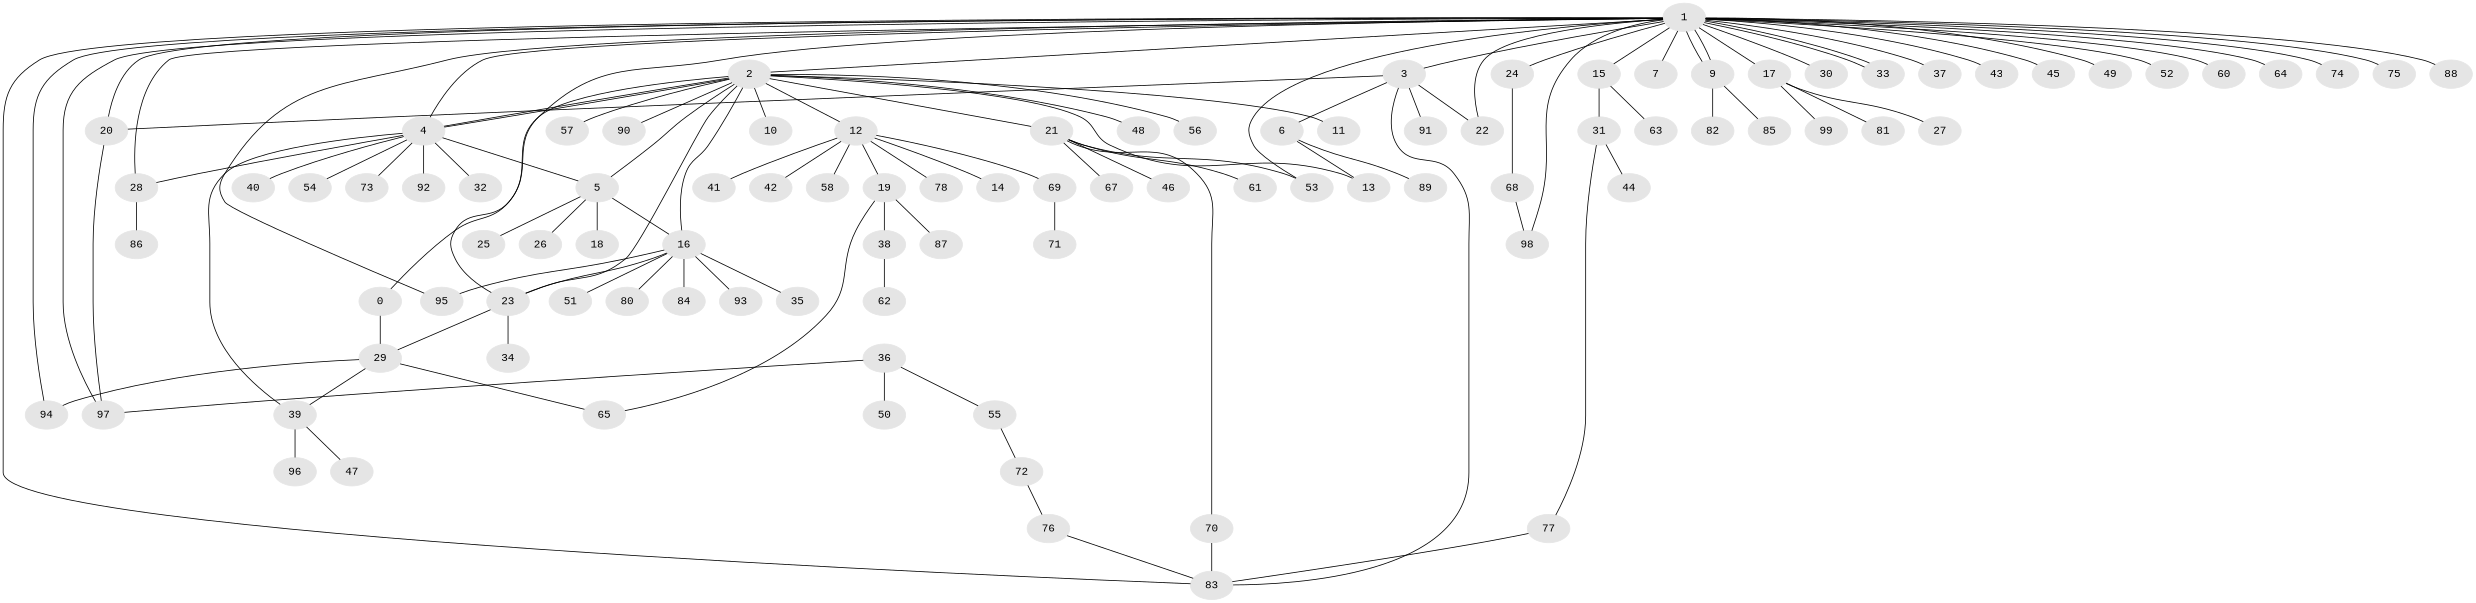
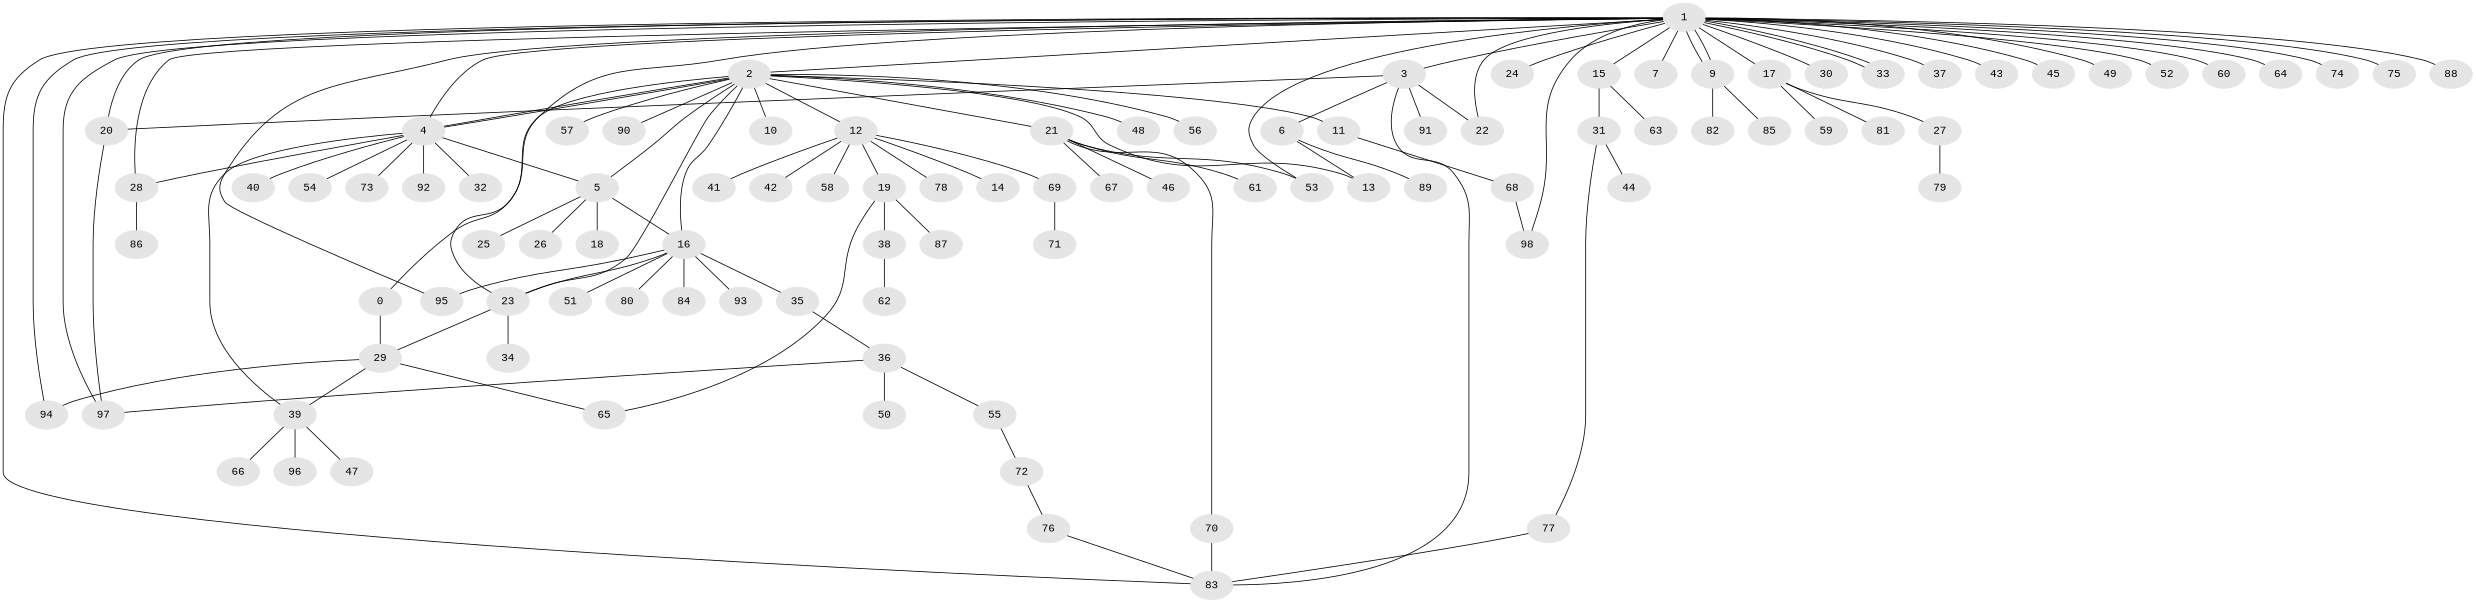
(1512, 131) -> (1392, 149)
(1826, 131) -> (1826, 131)
none -> (1940, 188)
none -> (841, 330)
none -> (238, 472)
